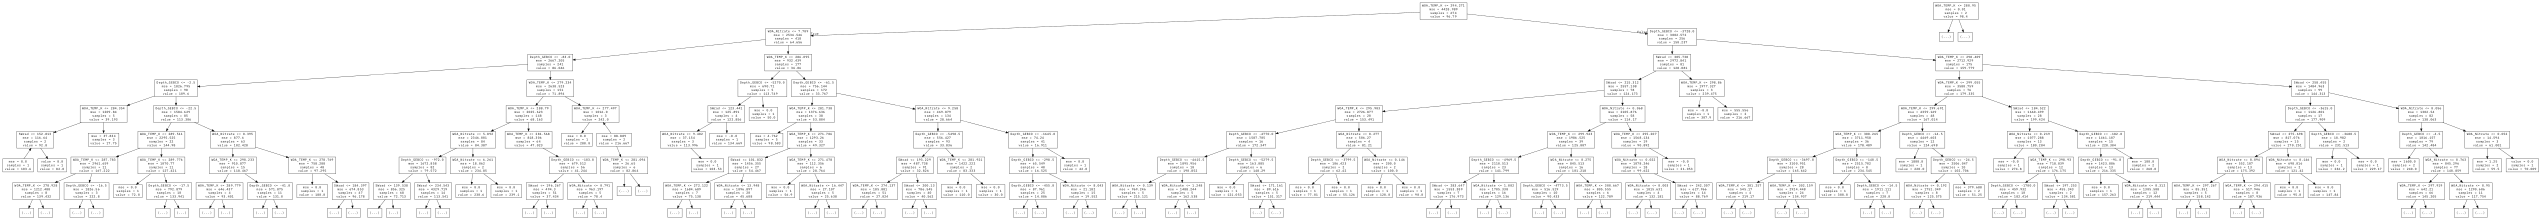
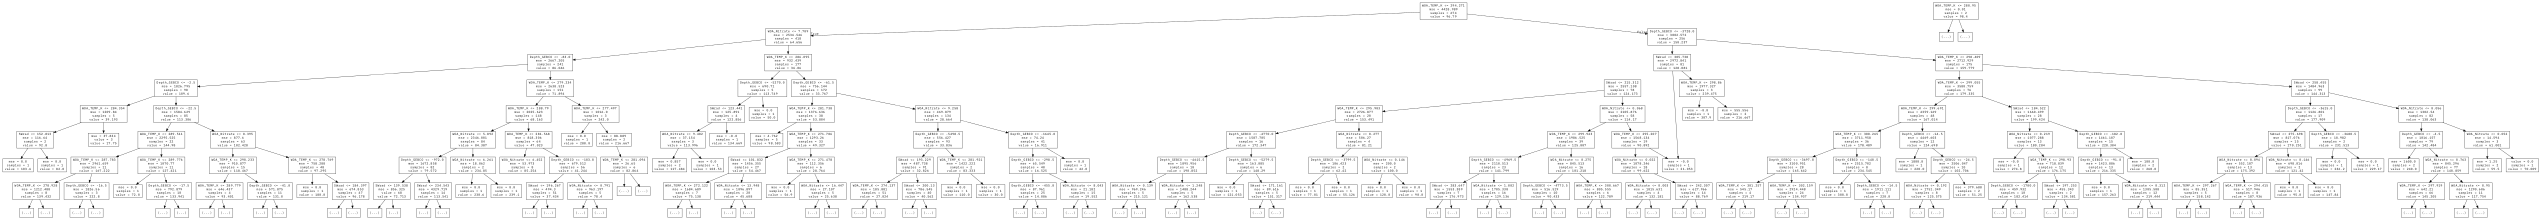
(1648, 75) -> (1675, 114)
(608, 129) -> (603, 127)
(104, 140) -> (104, 140)
(1371, 152) -> none
(27, 155) -> (25, 152)
(52, 165) -> (52, 165)
none -> (522, 165)
none -> (669, 165)
(392, 191) -> (392, 191)
